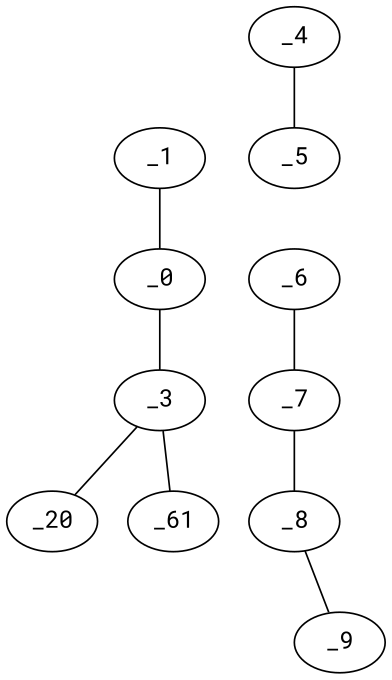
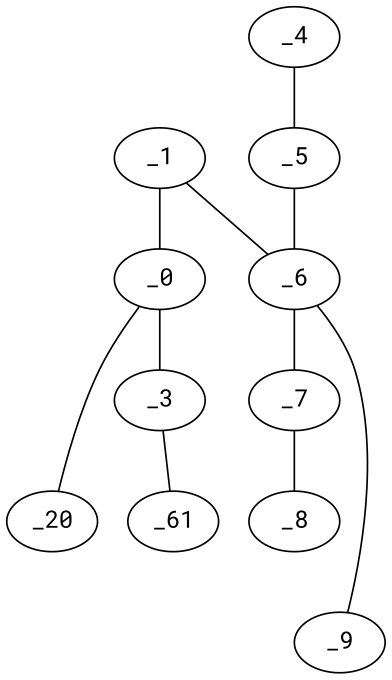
none -> (227, 219)
none -> (294, 219)
(106, 461) -> (89, 394)
(317, 582) -> (367, 454)
